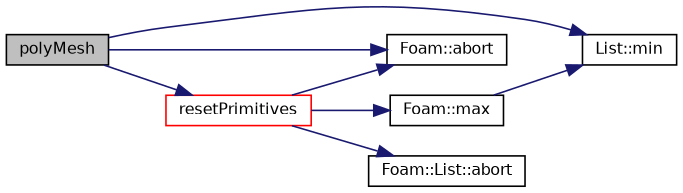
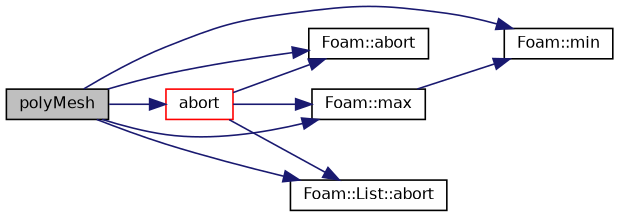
(630, 50) -> (559, 44)
(239, 110) -> (199, 104)
none -> (202, 137)
none -> (189, 151)
